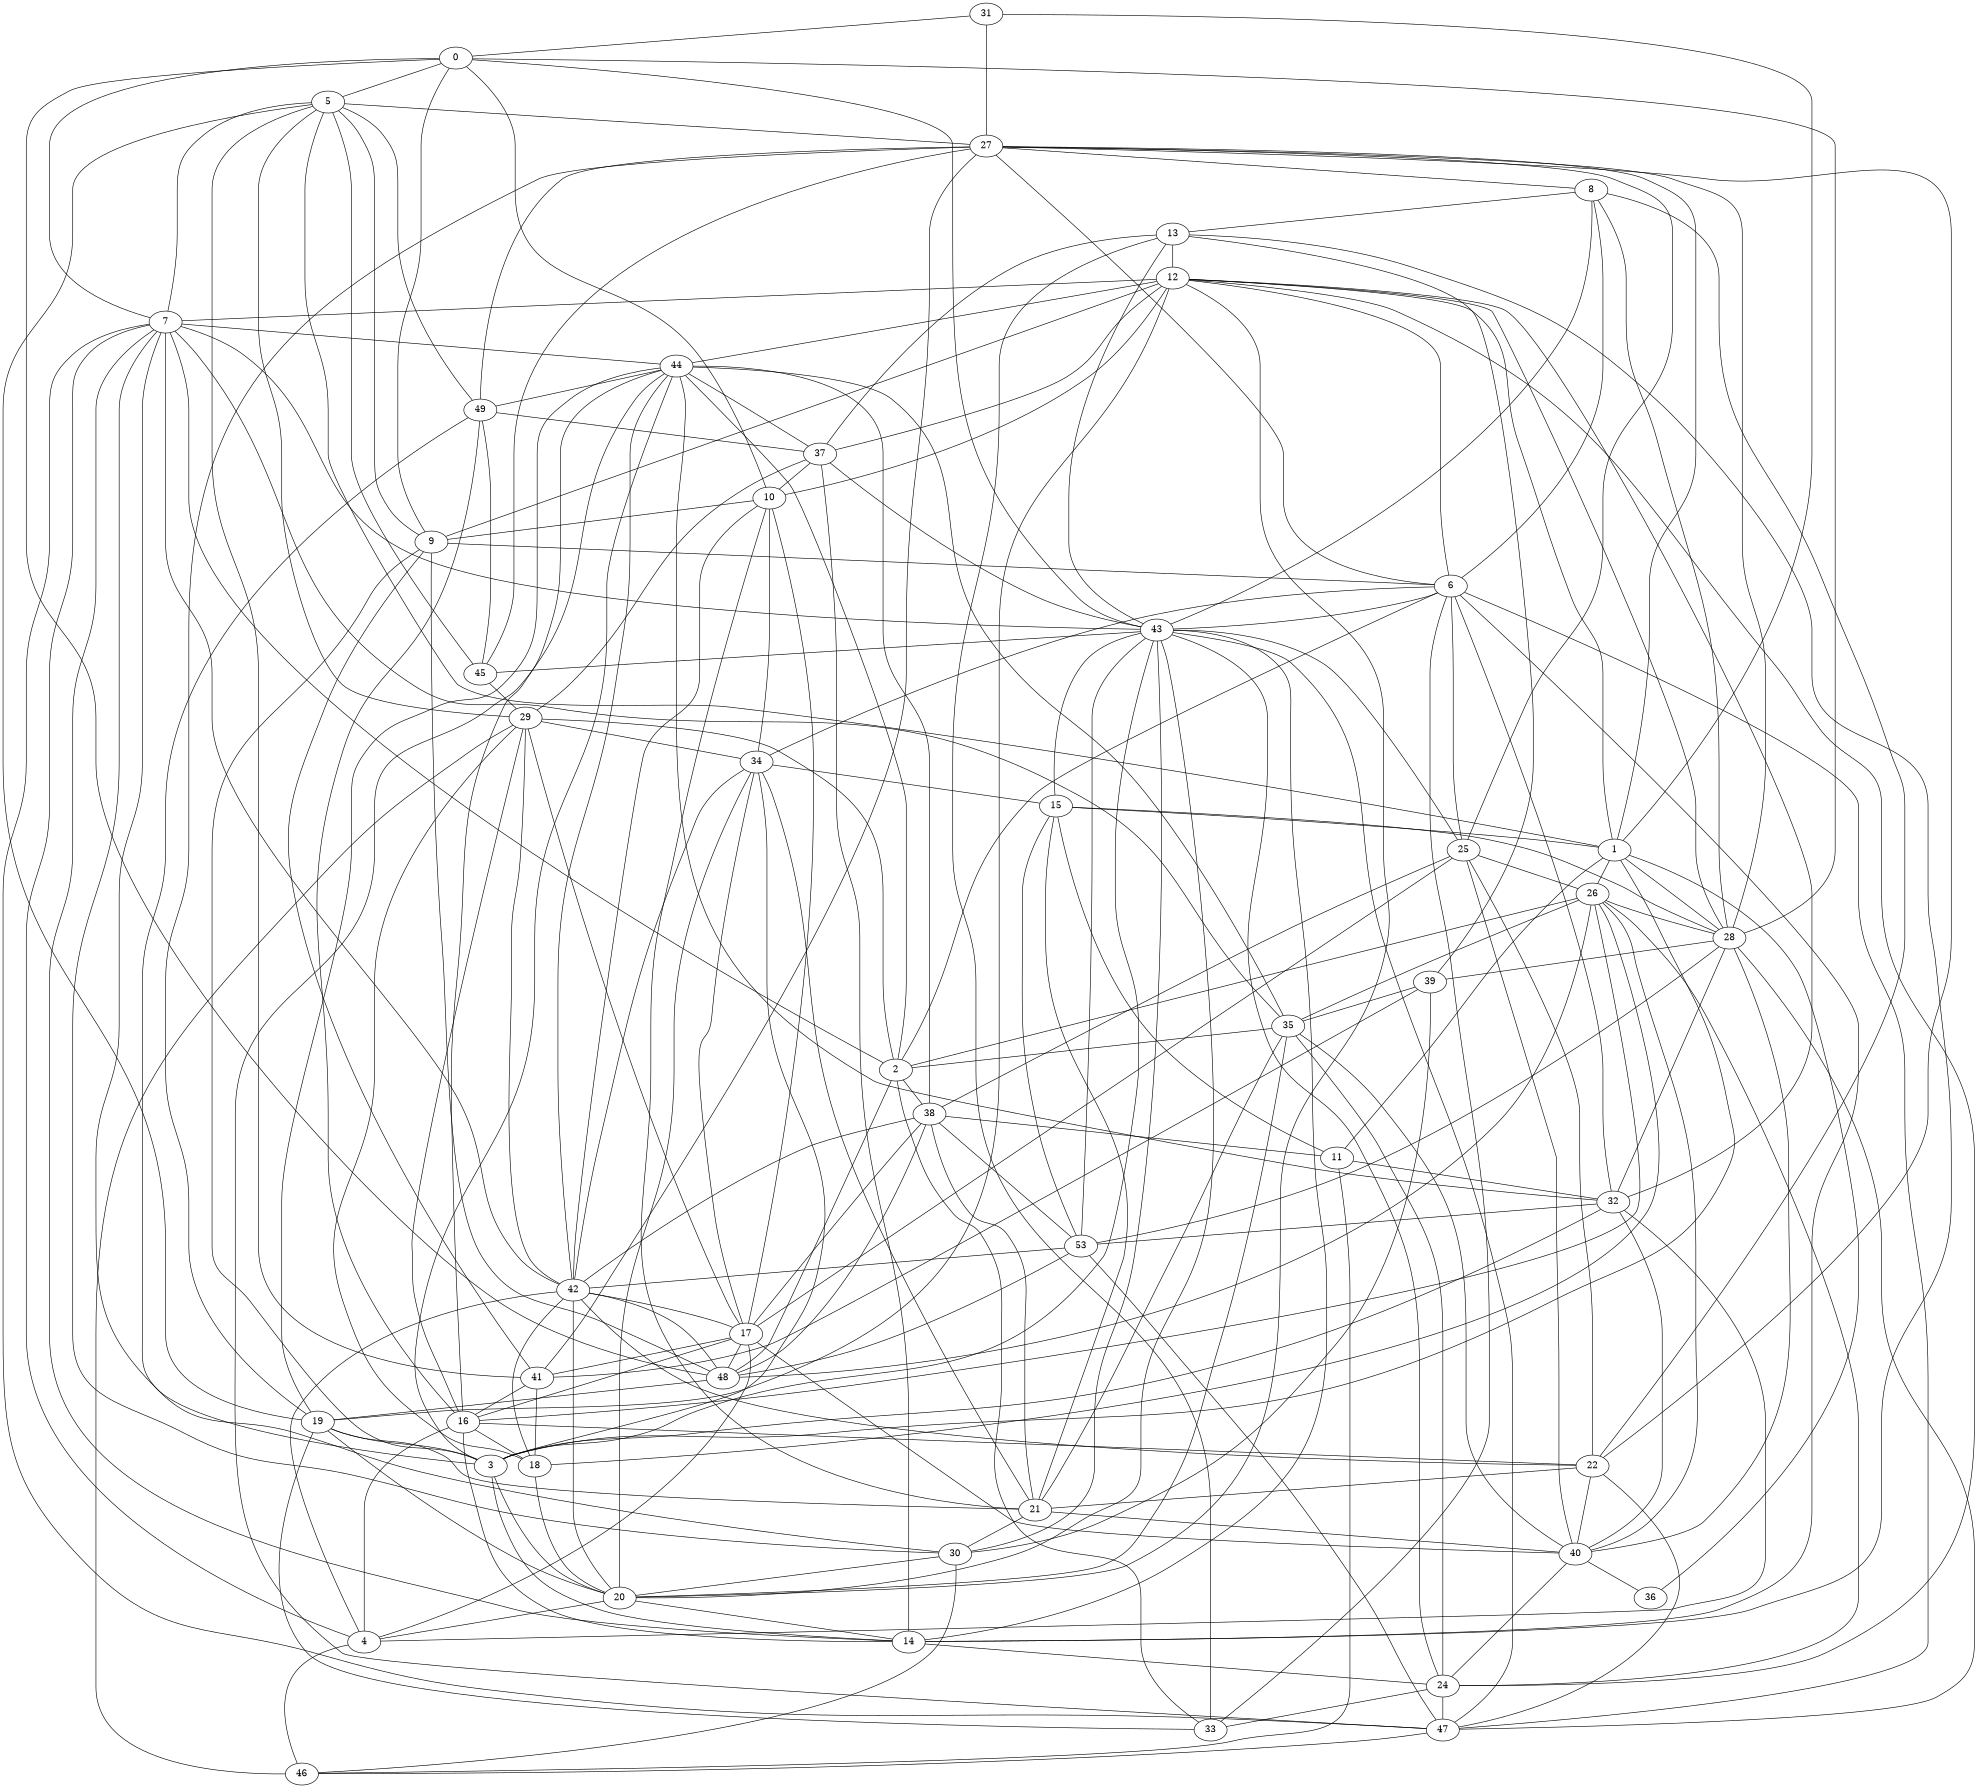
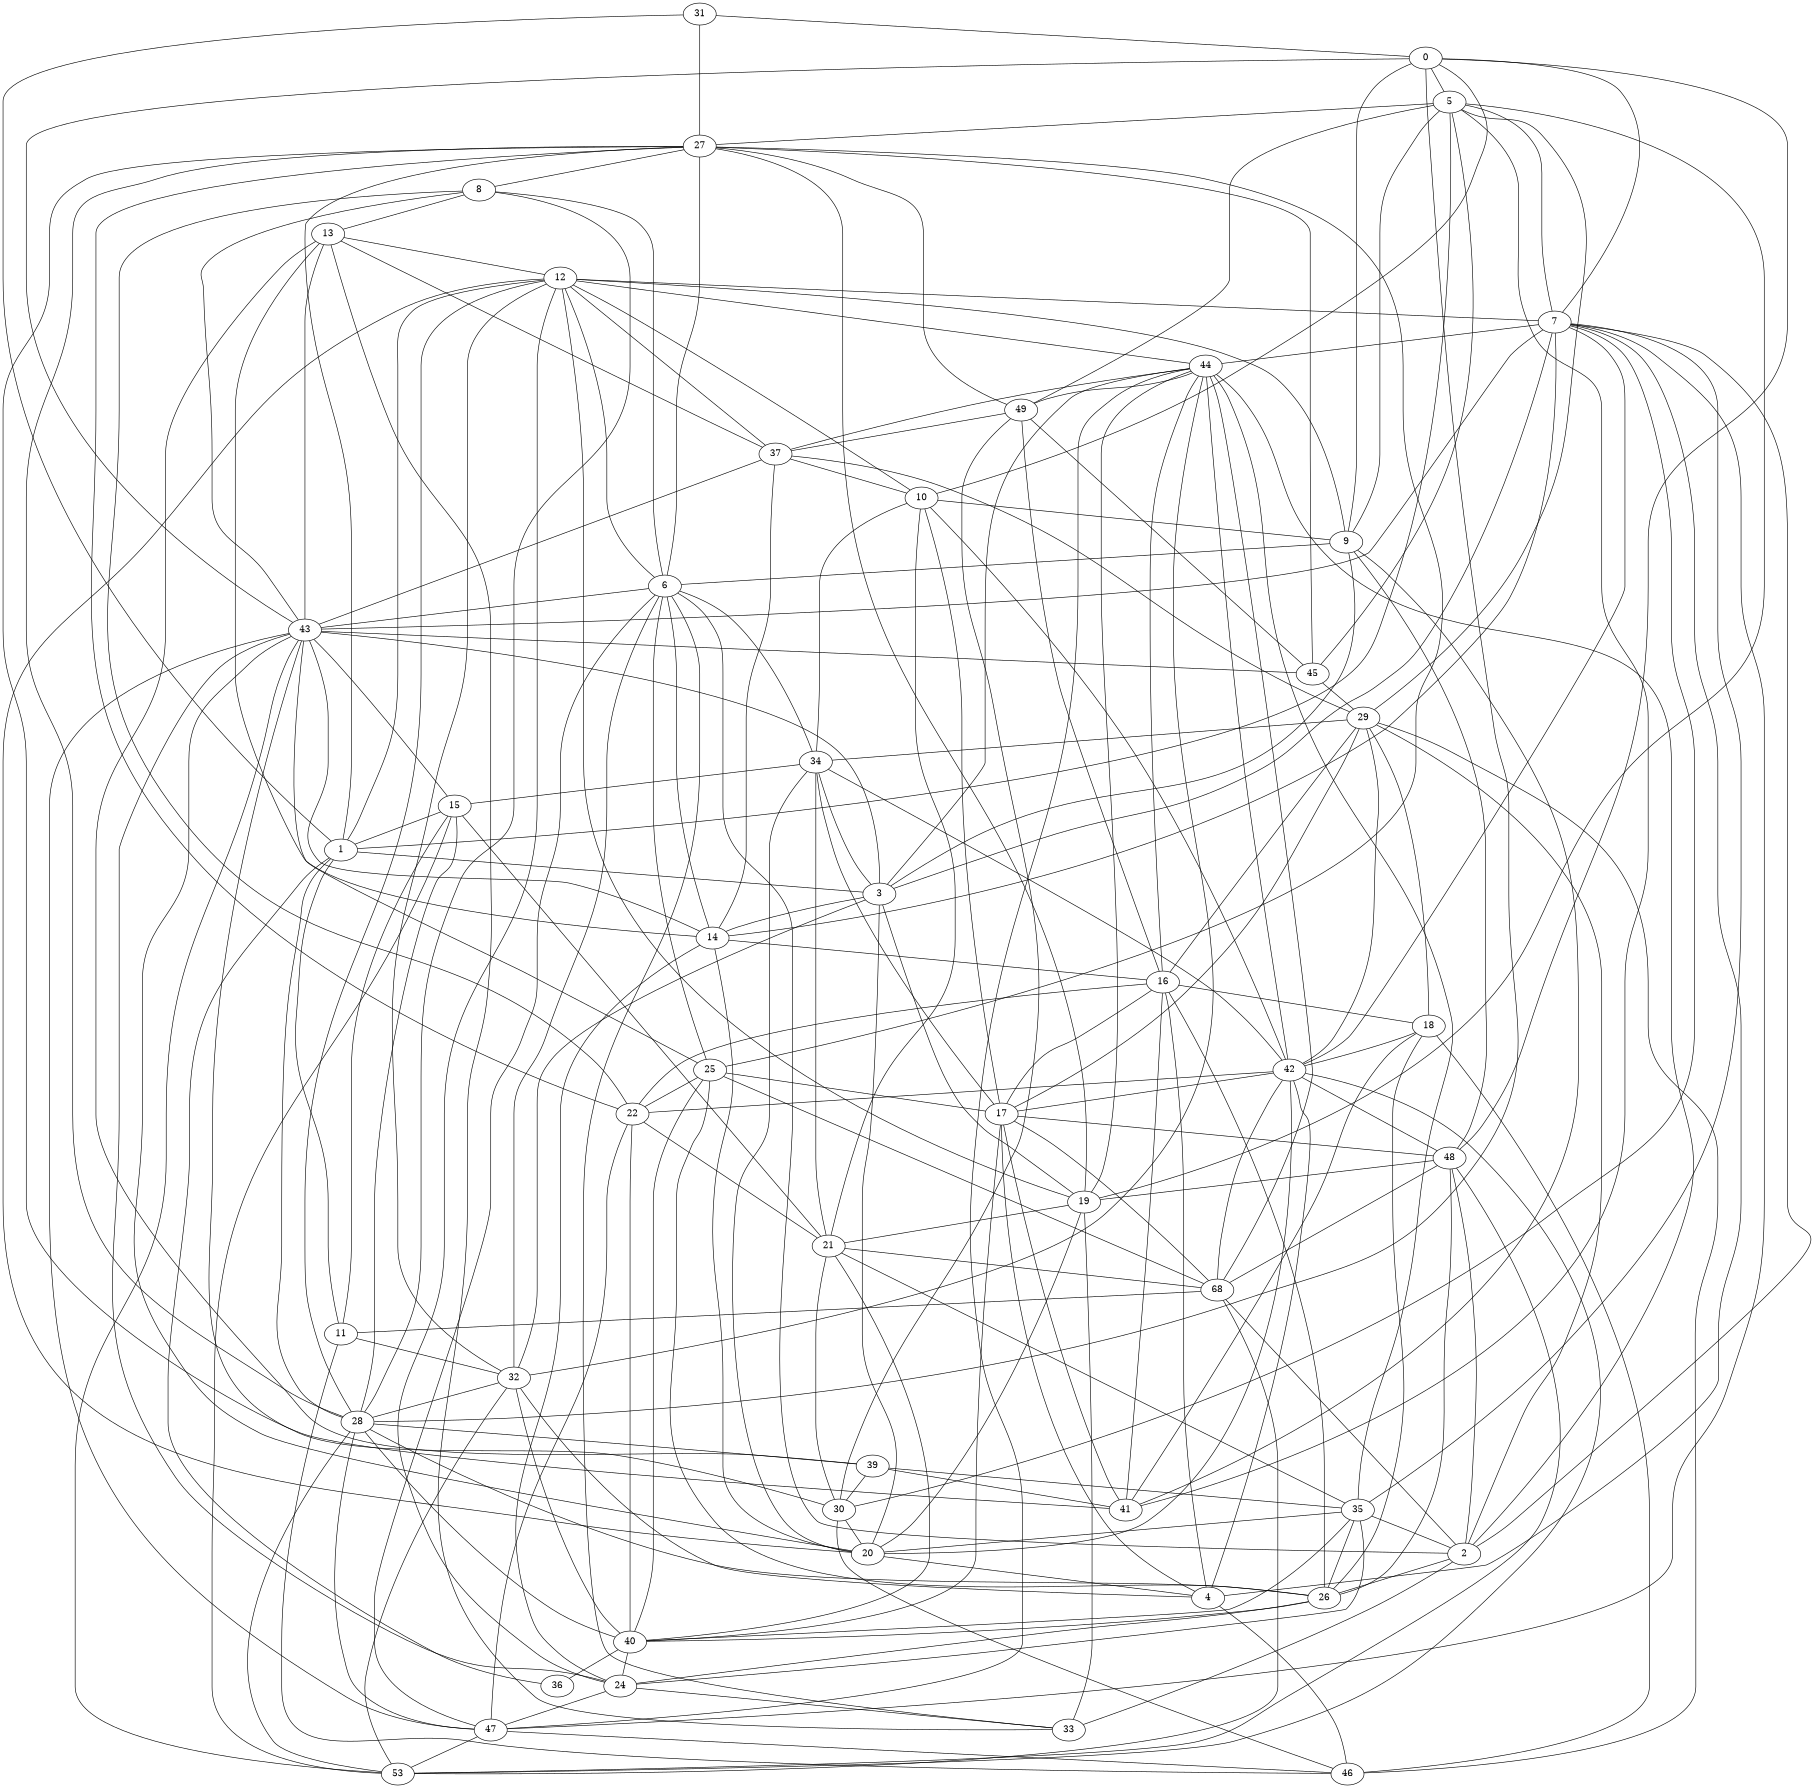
(1604, 872) -> none
(930, 1114) -> (1217, 1290)
(553, 1546) -> (1647, 1489)
